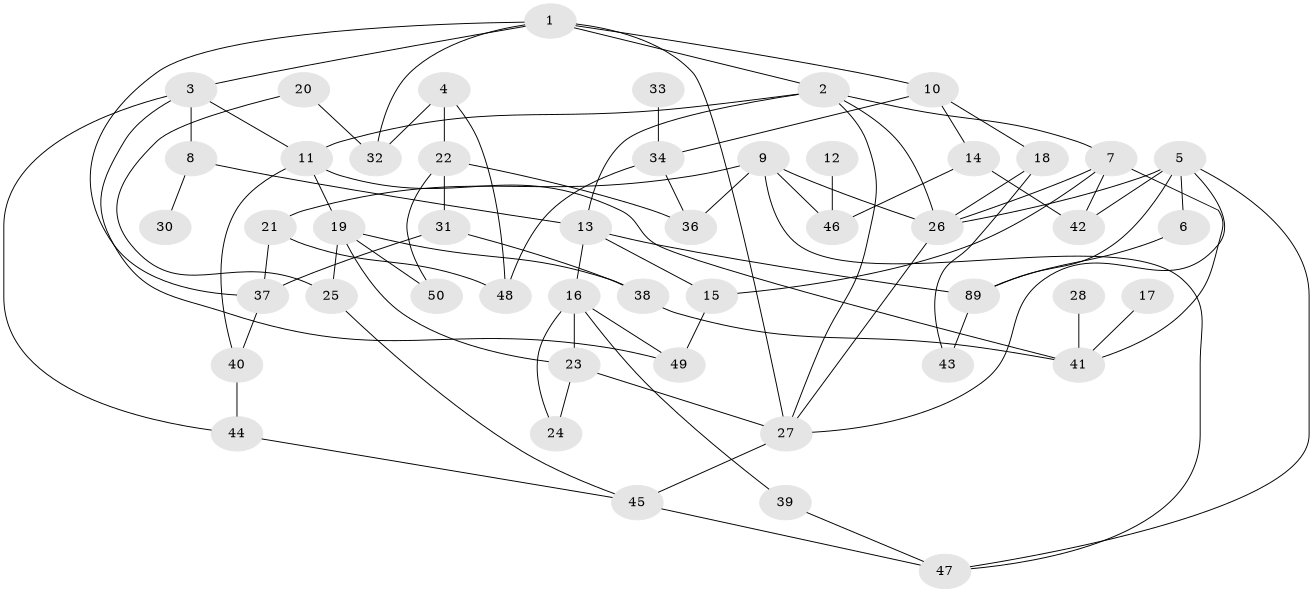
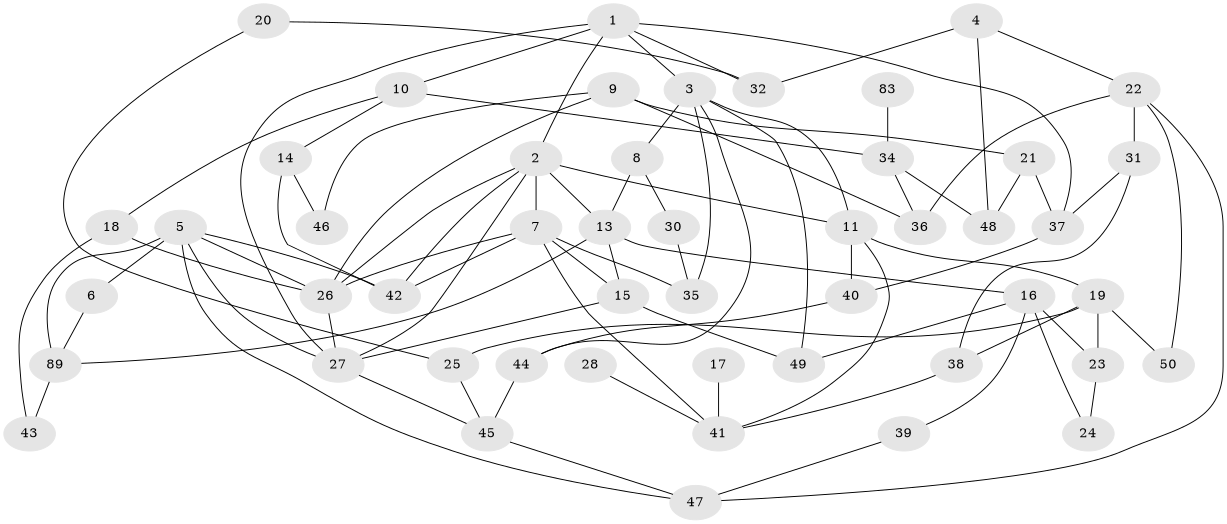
(658, 90) -> (888, 90)
(832, 159) -> none
none -> (458, 222)
(1191, 289) -> (1134, 447)
none -> (692, 296)
(681, 399) -> (481, 331)
